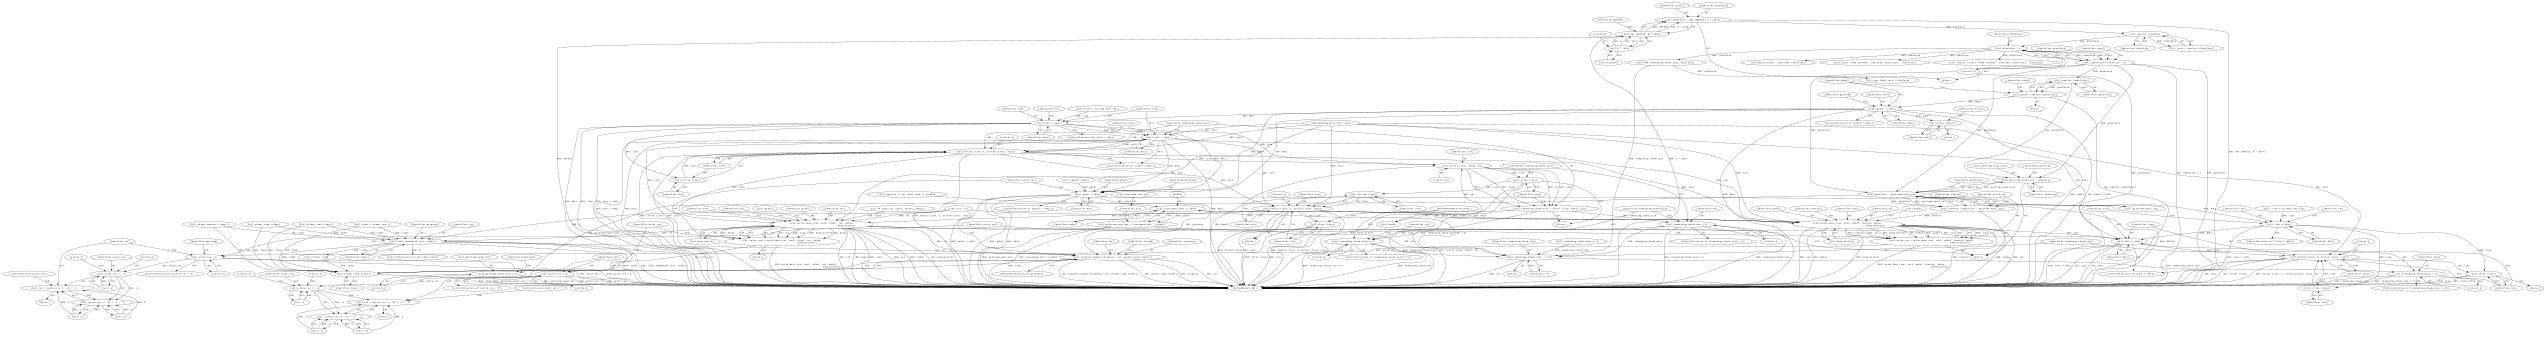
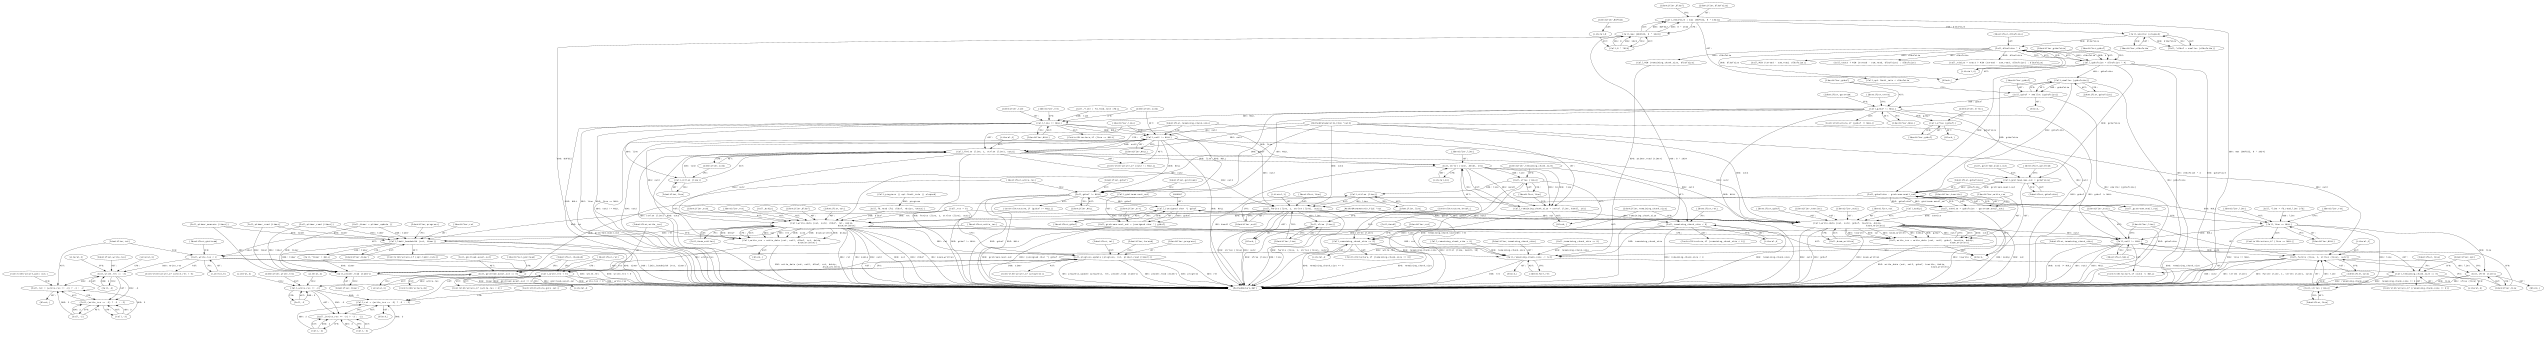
(1626, 27) -> (1606, 26)
(2192, 48) -> (2192, 48)
(1609, 63) -> none
(2103, 71) -> (2103, 71)
(1768, 77) -> (1779, 55)
(1811, 86) -> (1999, 138)
(1646, 159) -> (1646, 159)
none -> (1450, 172)
(1076, 180) -> none
(2027, 180) -> (2027, 180)
(1469, 194) -> (1469, 194)
(1132, 201) -> (1106, 208)
(1187, 204) -> (903, 201)
none -> (1363, 209)
(1454, 209) -> (1454, 209)
(1454, 212) -> (1481, 197)
(373, 224) -> (373, 224)
(577, 224) -> (577, 224)
(298, 233) -> (298, 233)
none -> (1451, 242)
(2167, 242) -> (2167, 242)
(759, 248) -> none
(416, 250) -> (416, 250)
(317, 257) -> (317, 257)
none -> (570, 257)
none -> (2465, 257)
(2044, 265) -> (1850, 286)
(1023, 274) -> (1023, 274)
none -> (413, 288)
